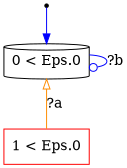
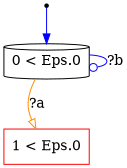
(47, 109) -> (28, 99)
